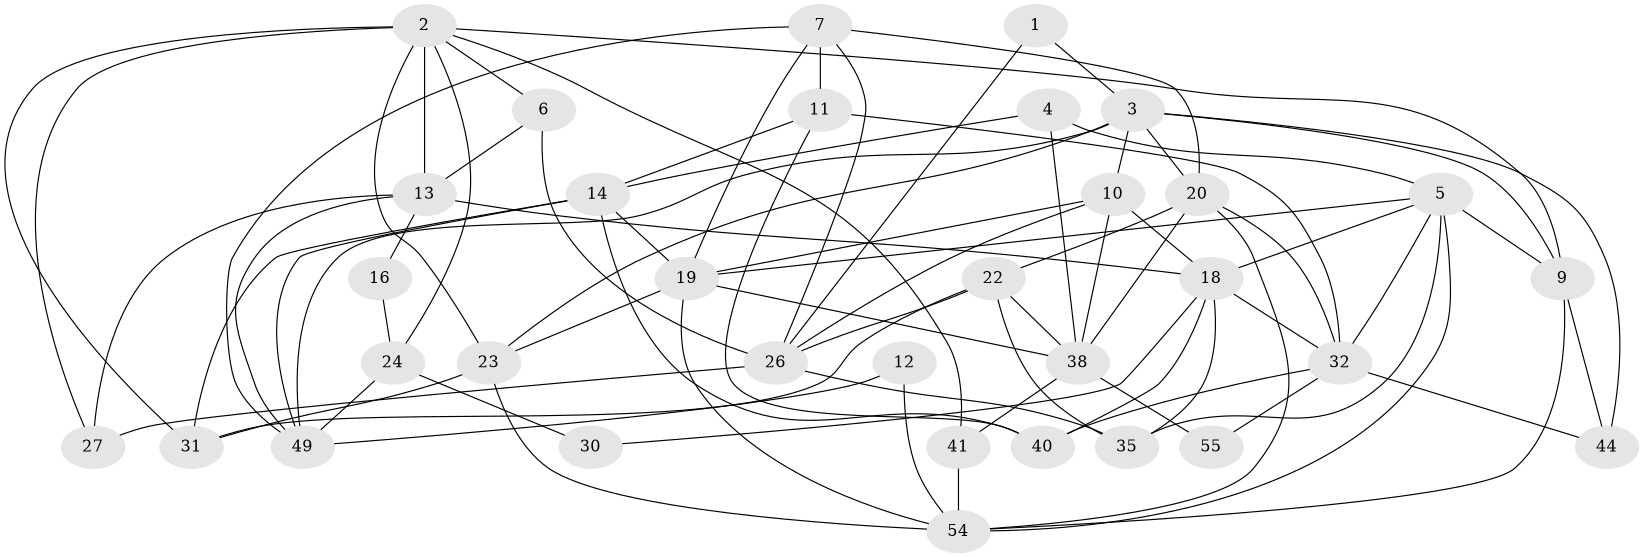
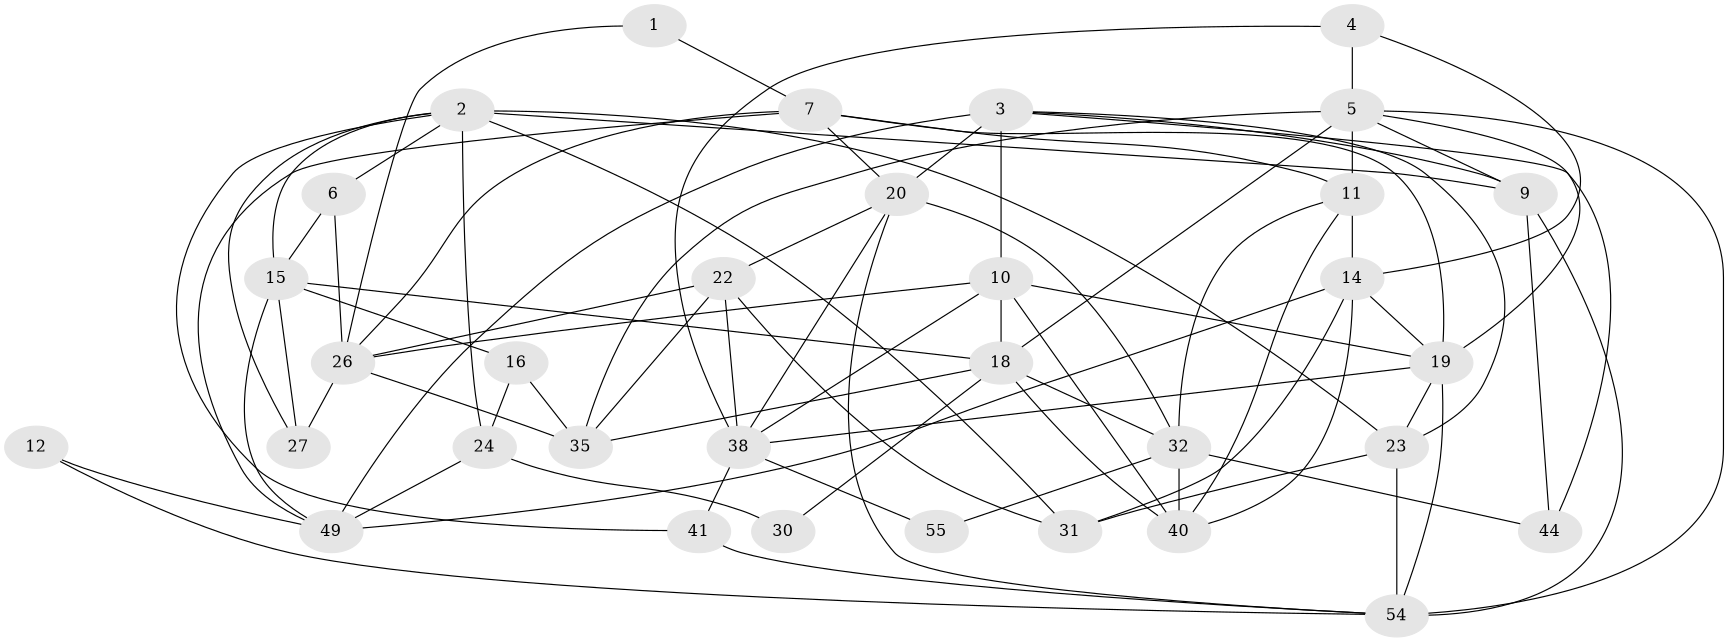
(1085, 68) -> (732, 68)
(425, 194) -> (276, 279)
(1393, 280) -> (1352, 160)
none -> (1079, 389)
none -> (549, 405)
